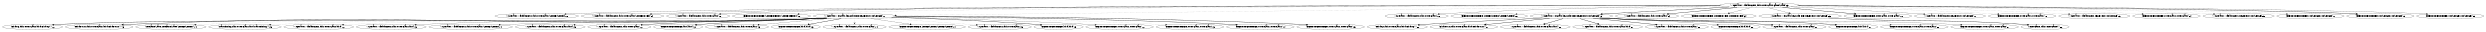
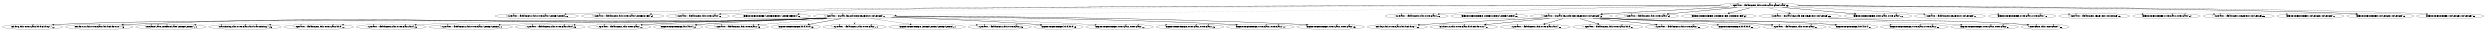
(1186, 7) -> (1186, 7)
(1740, 11) -> (1740, 11)
